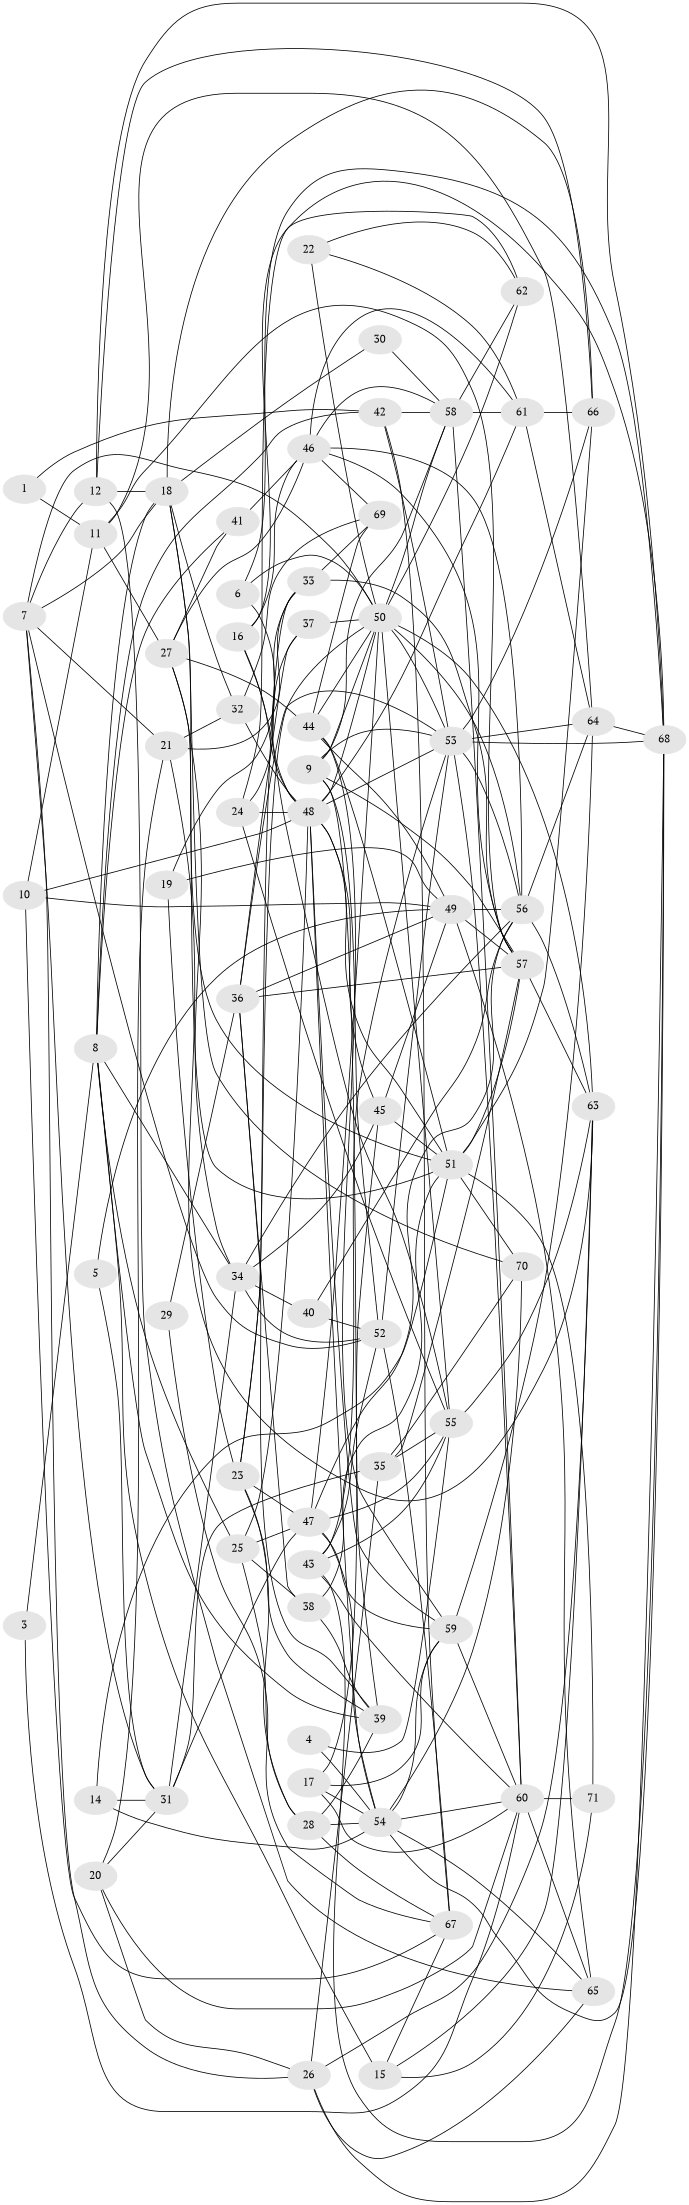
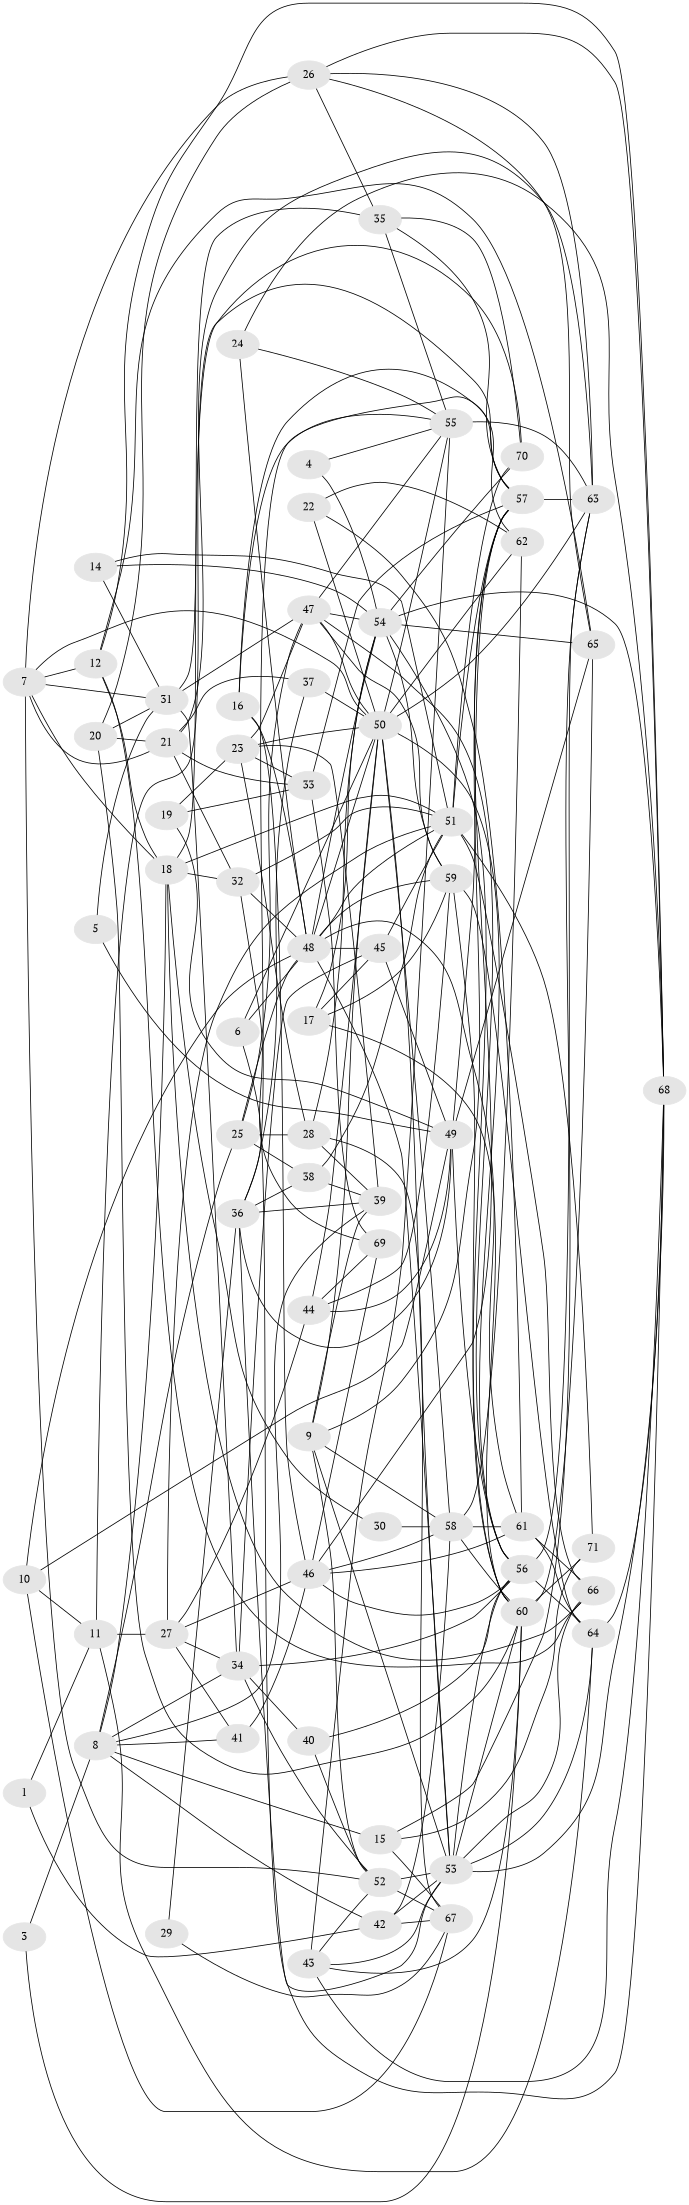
(273, 718) -> (223, 683)
(394, 952) -> (360, 811)
